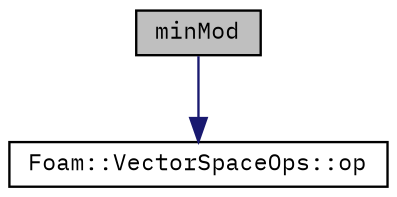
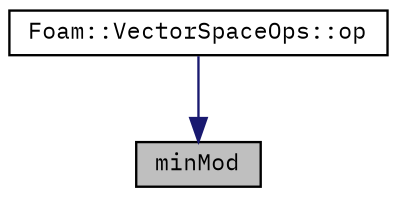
(198, 87) -> (198, 87)
